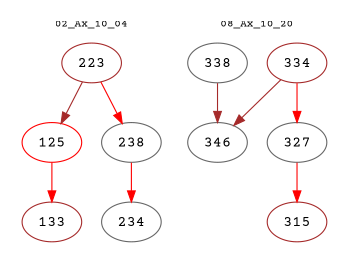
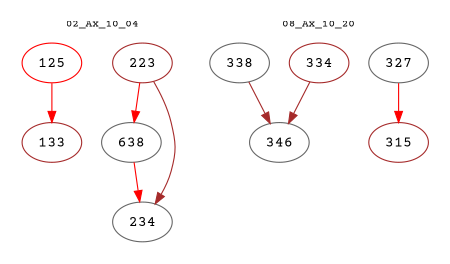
(297, 97) -> none
(74, 98) -> (174, 137)
(131, 142) -> (131, 142)
